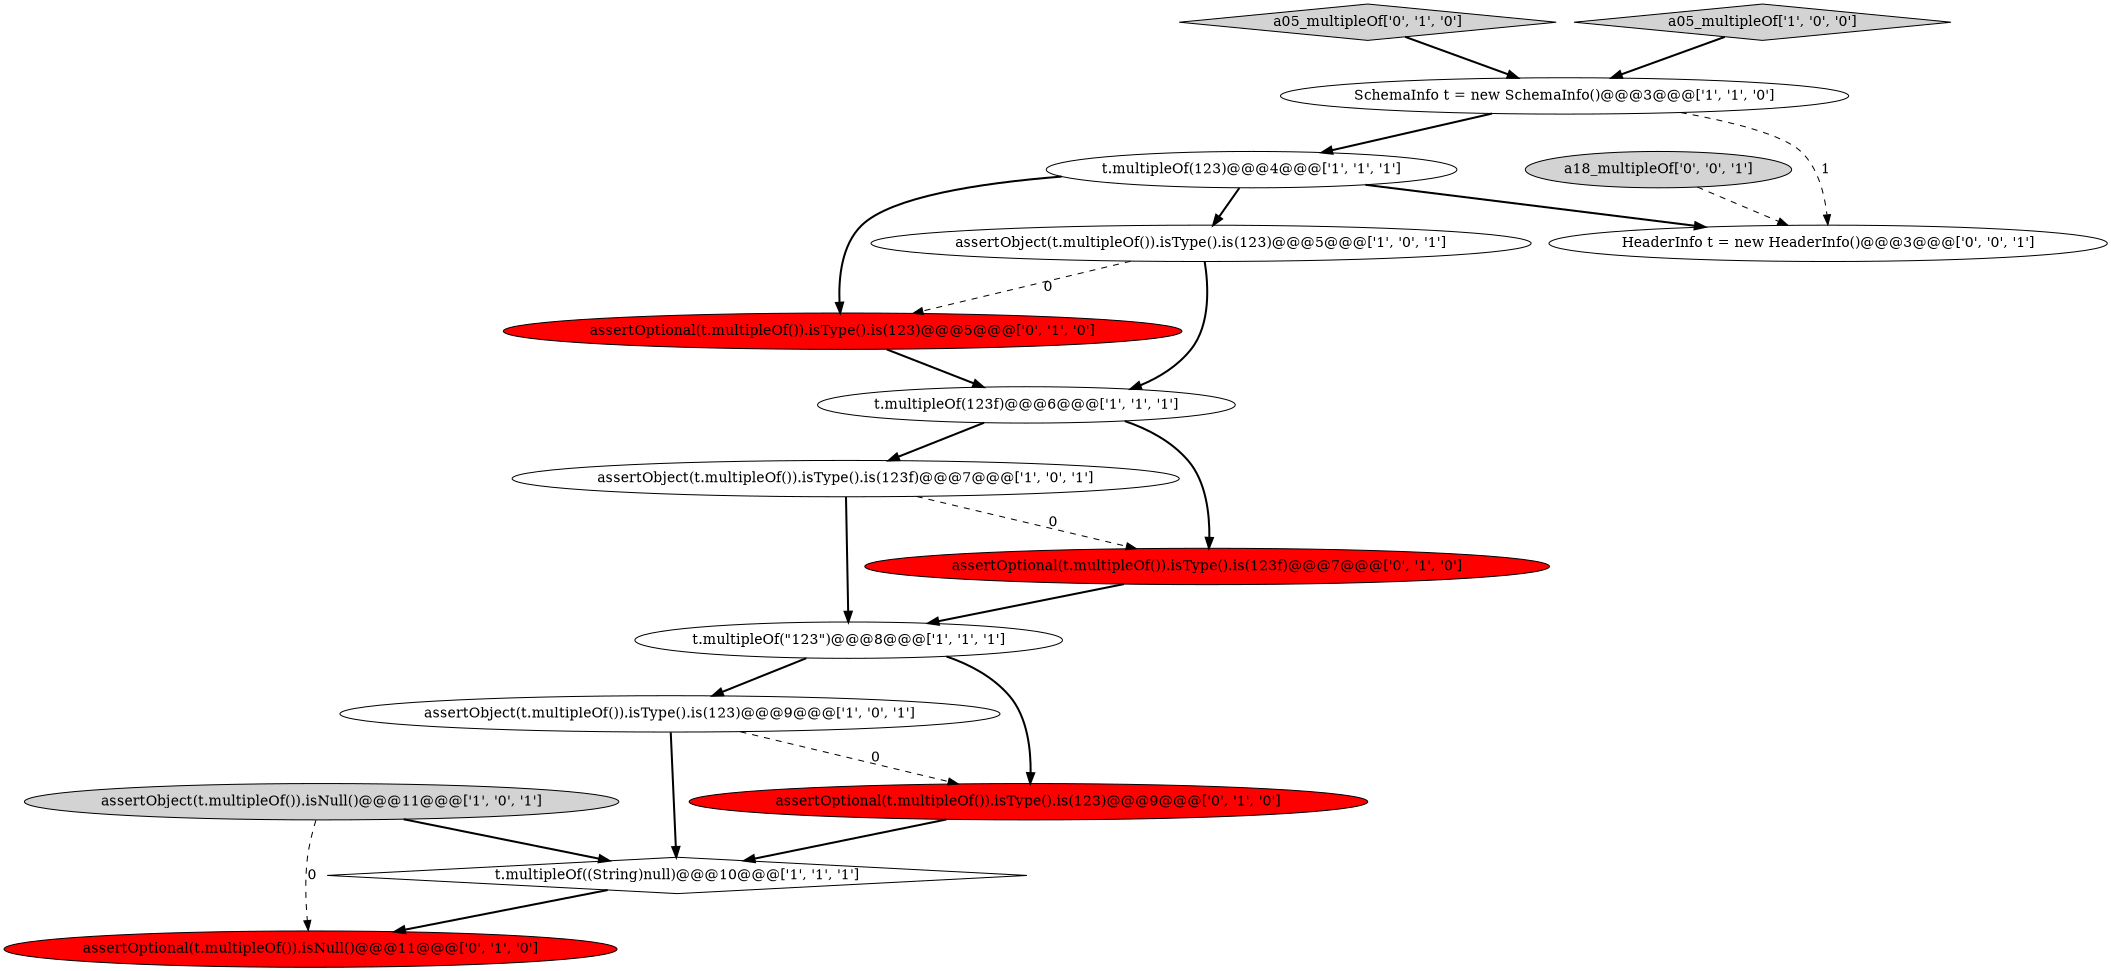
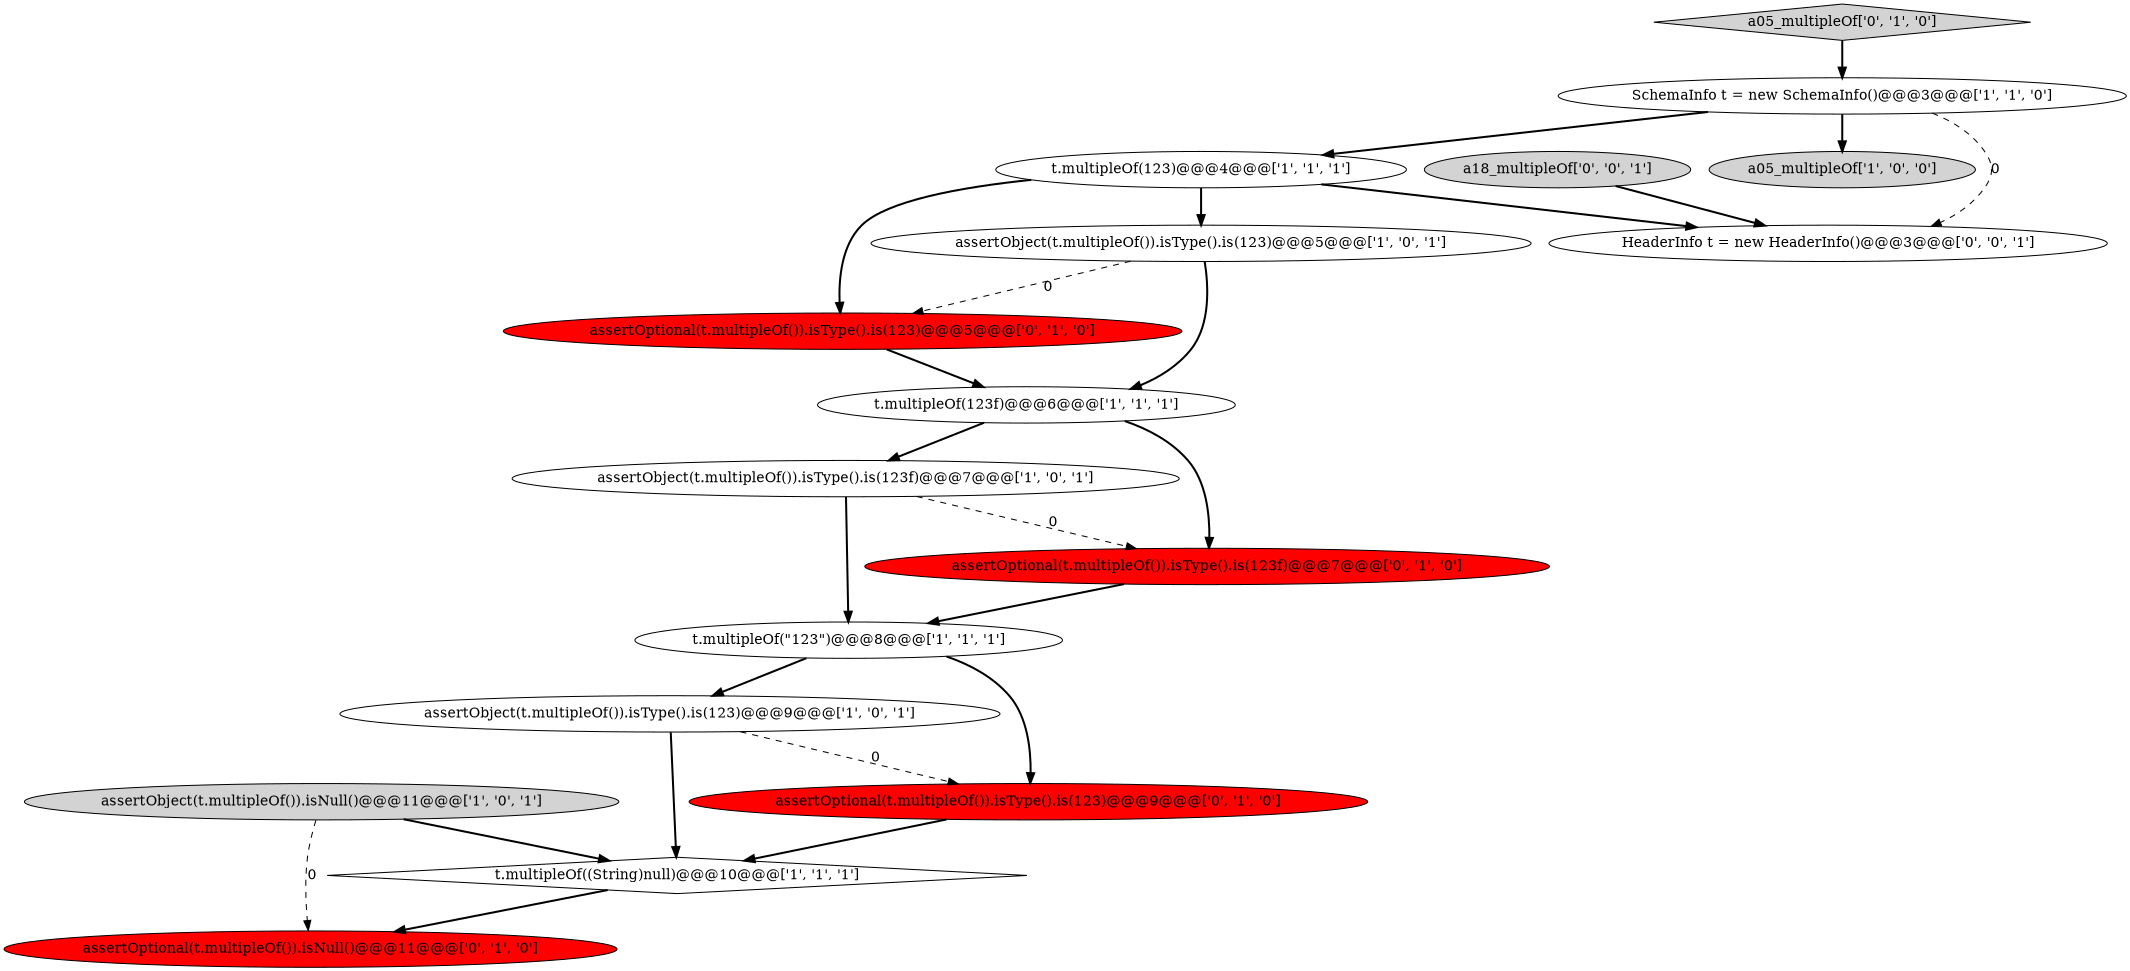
(1762, 22) -> (1842, 170)
(1673, 56) -> (1842, 128)
(1826, 170) -> (1996, 170)
(1738, 204) -> (1685, 204)
